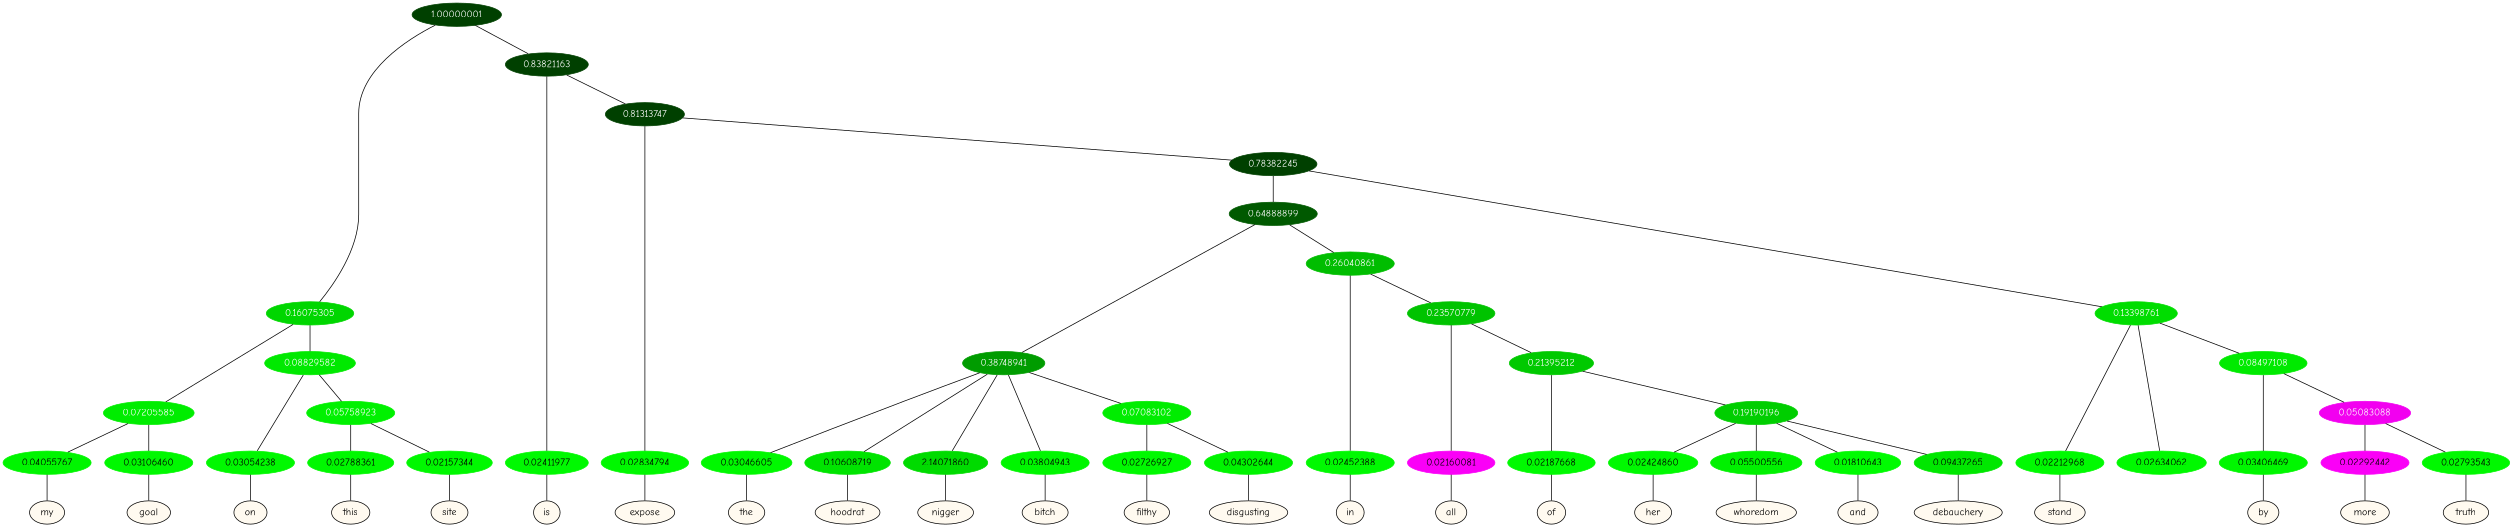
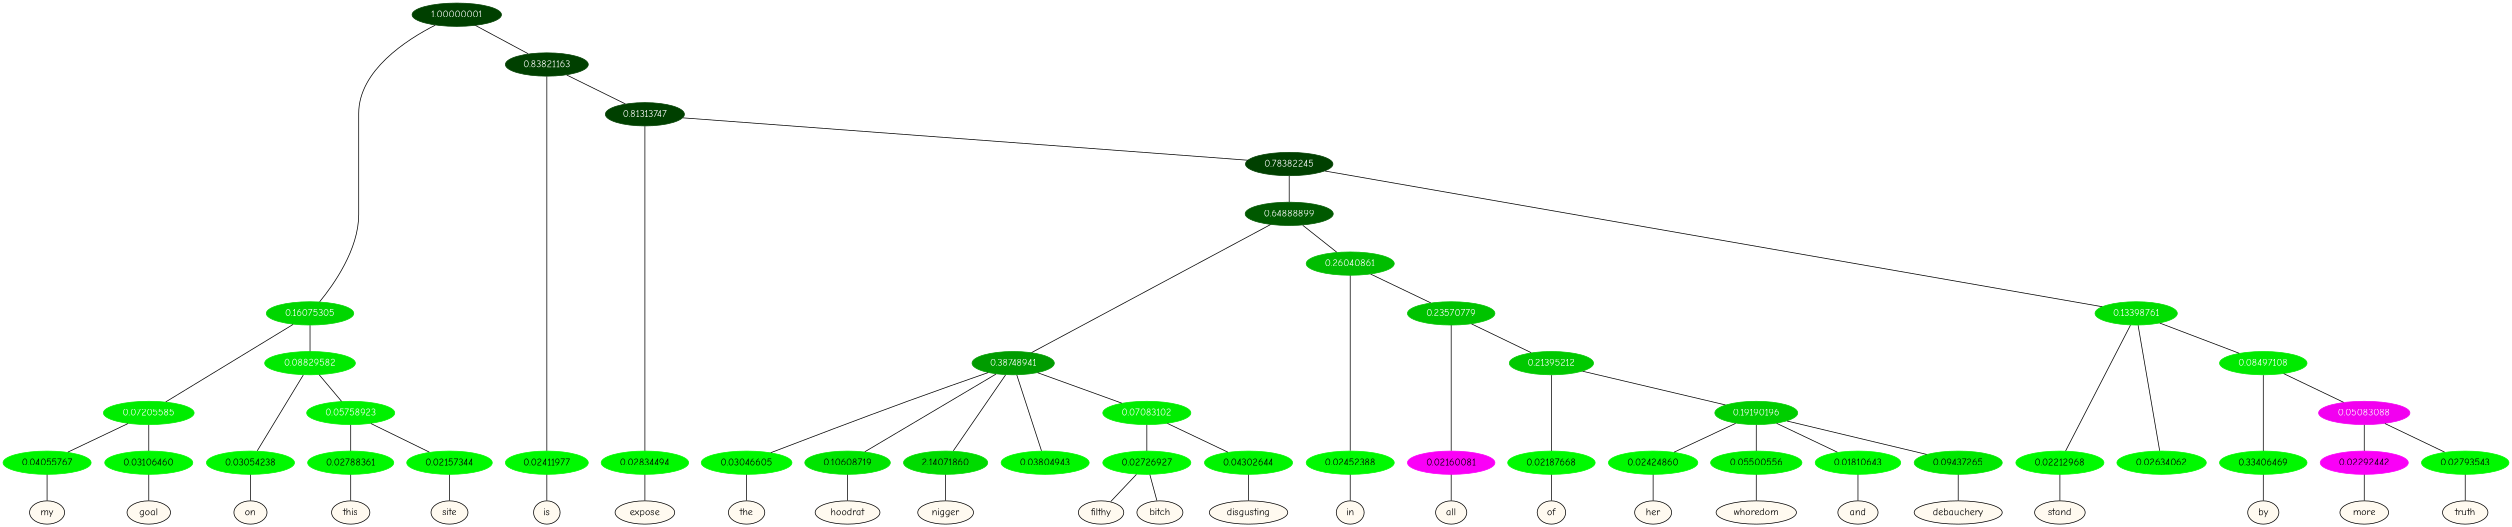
(645, 463) -> (645, 463)
(2263, 463) -> (2263, 463)
(1045, 488) -> (1153, 488)
